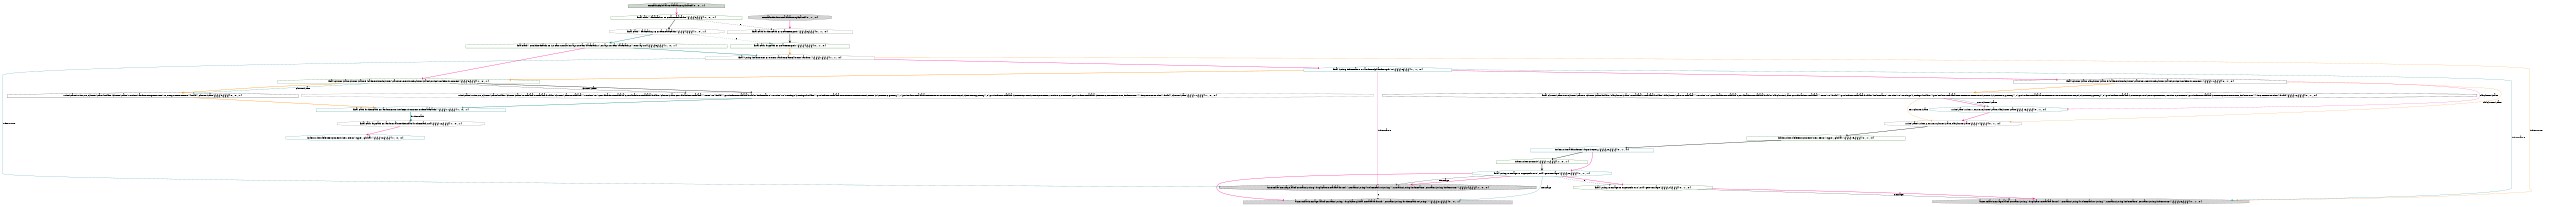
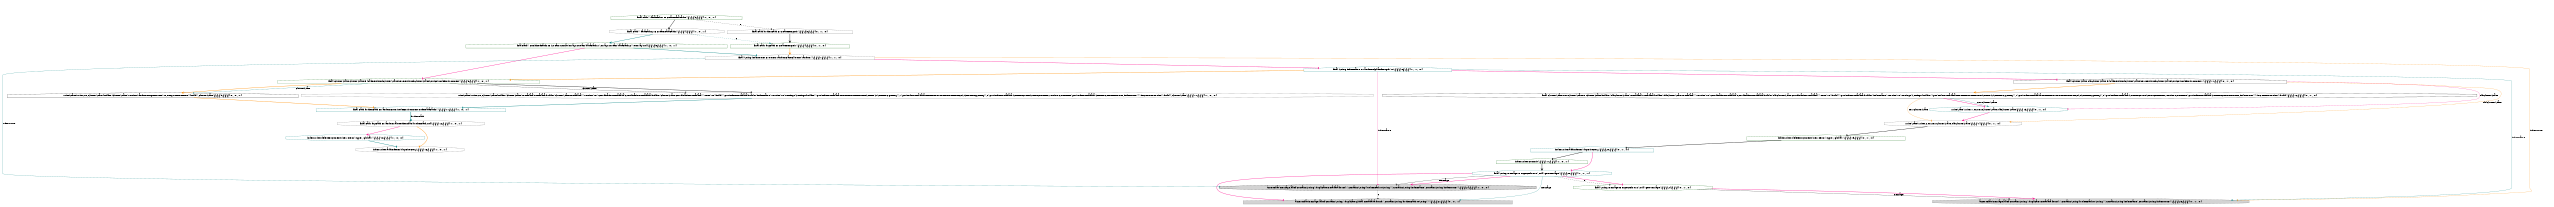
(676, 6) -> none
(790, 17) -> none
none -> (410, 150)
